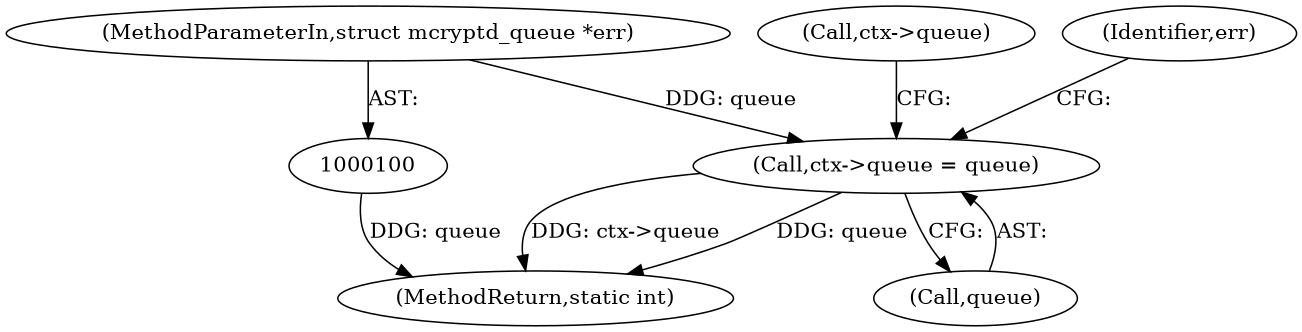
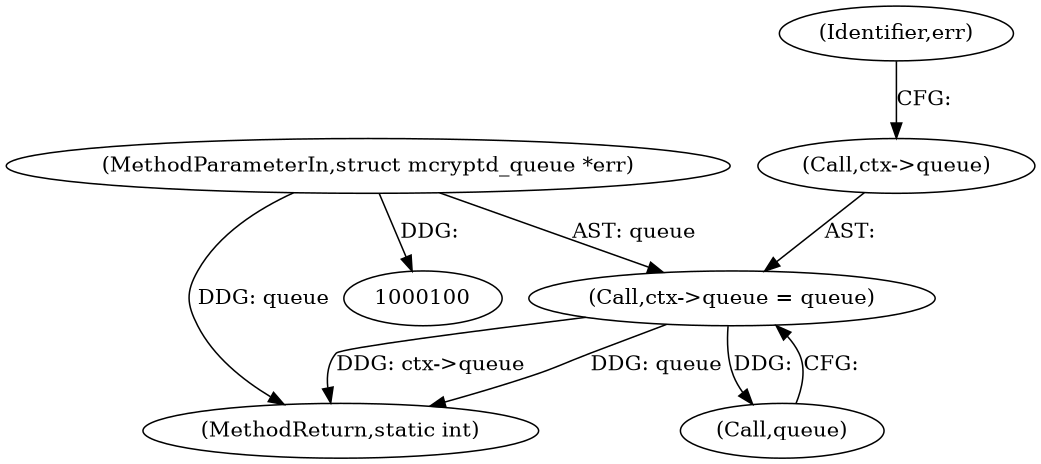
(1047, 96) -> (896, 92)
(397, 100) -> (433, 232)
(731, 100) -> (635, 232)
(928, 100) -> (854, 232)
(960, 232) -> (766, 365)
(1026, 232) -> (835, 365)
(366, 238) -> (191, 287)
